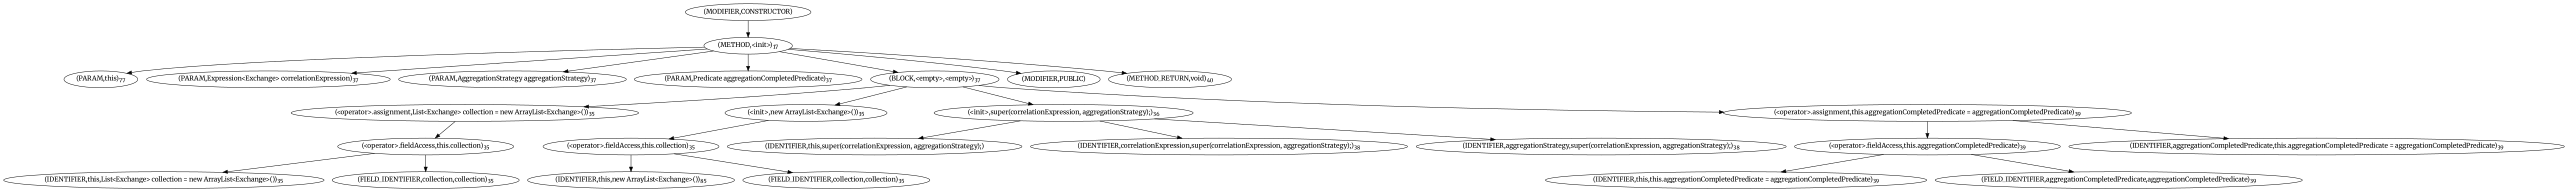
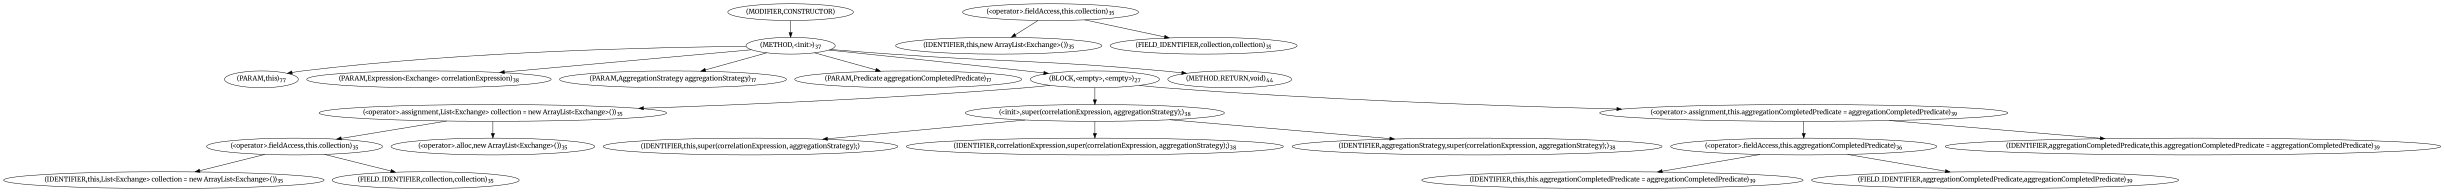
(776, 45) -> (818, 45)
(355, 79) -> (516, 79)
(593, 79) -> (754, 79)
(829, 79) -> (989, 79)
(978, 79) -> (1138, 79)
(1054, 79) -> none
(1210, 79) -> (1270, 79)
(1156, 112) -> (1188, 112)
(806, 113) -> none
(2023, 146) -> (1899, 146)
none -> (493, 147)
(704, 179) -> (1071, 45)
